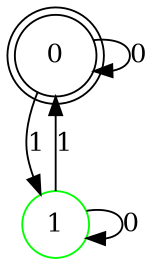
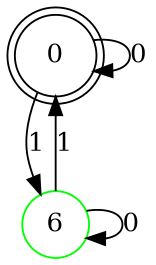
(56, 225) -> (56, 225)
